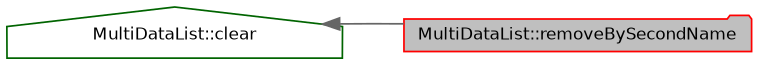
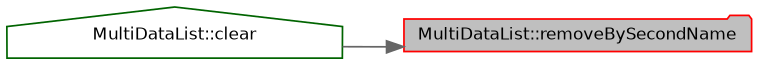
(372, 24) -> (365, 47)
